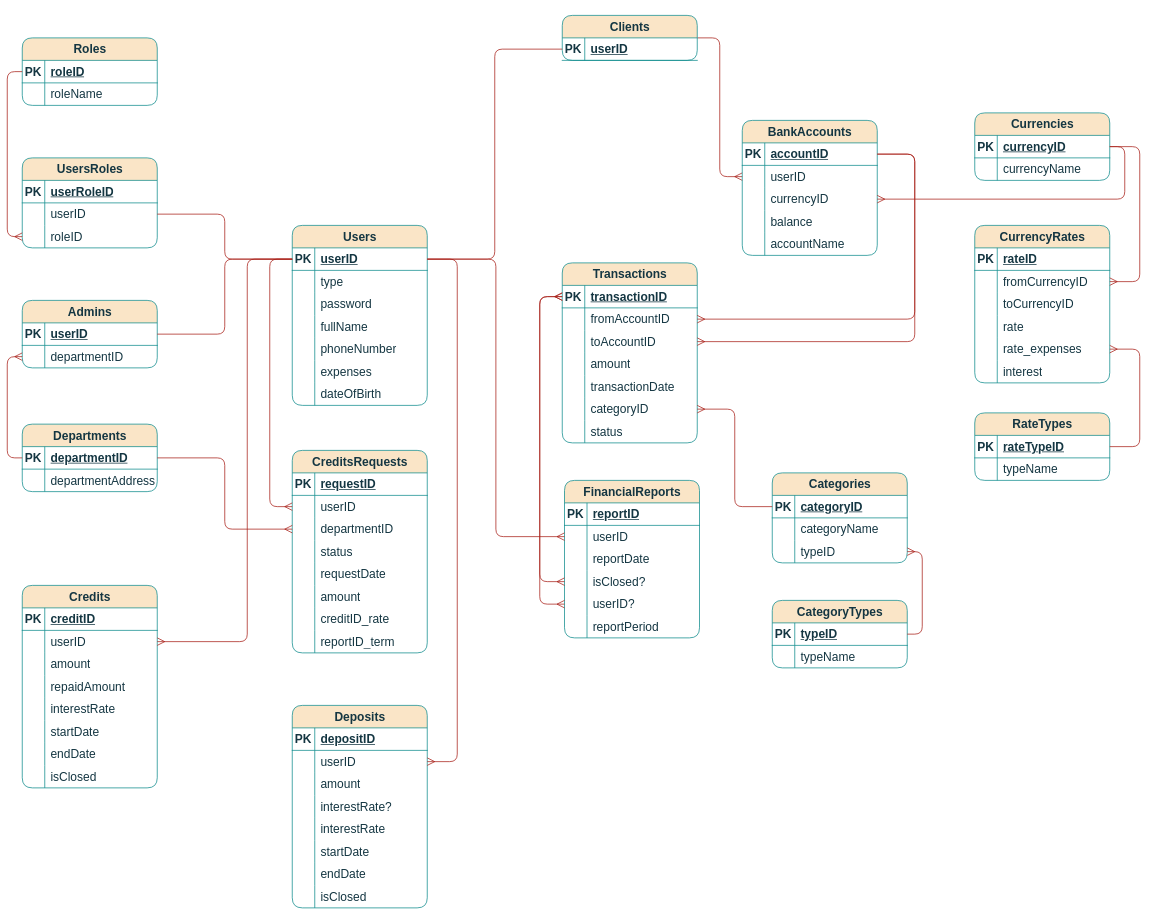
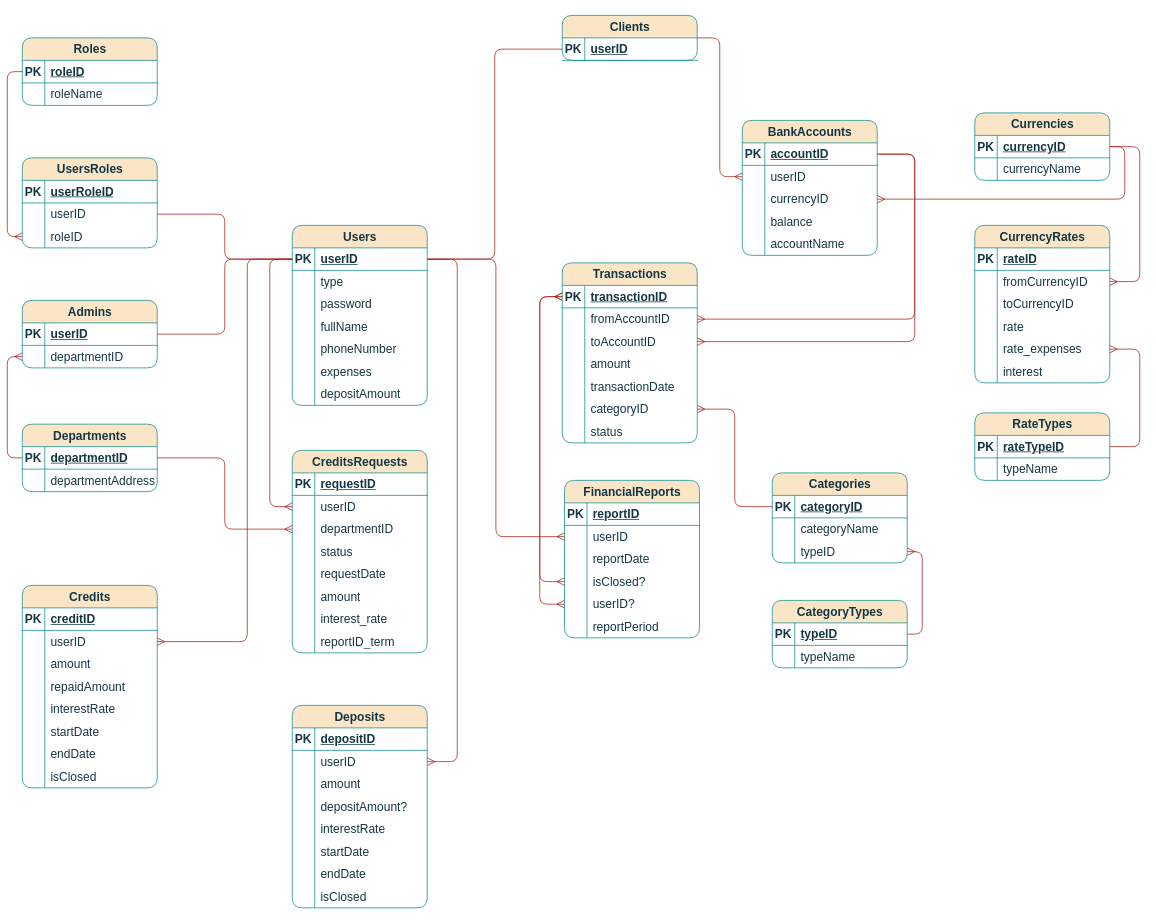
(356, 394) -> (363, 394)
(363, 619) -> (363, 619)
(363, 807) -> (366, 807)
